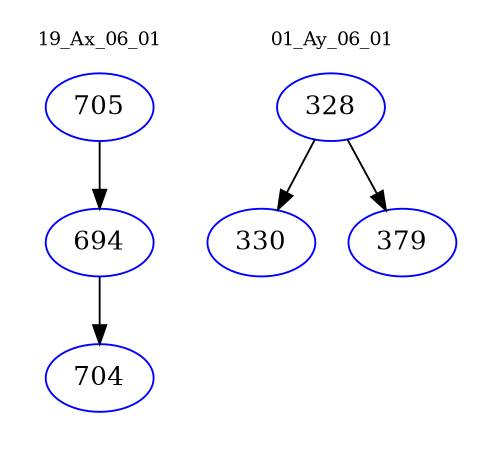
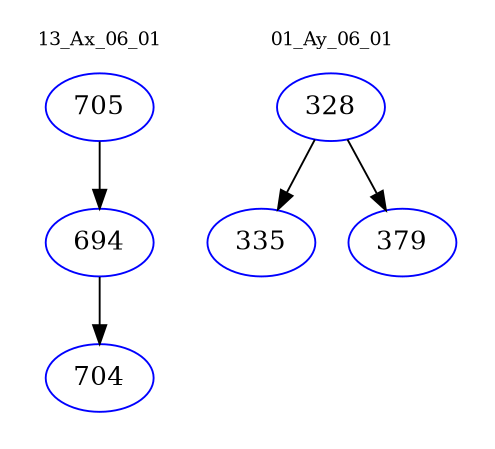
(100, 40) -> (100, 40)
(261, 243) -> (261, 243)
